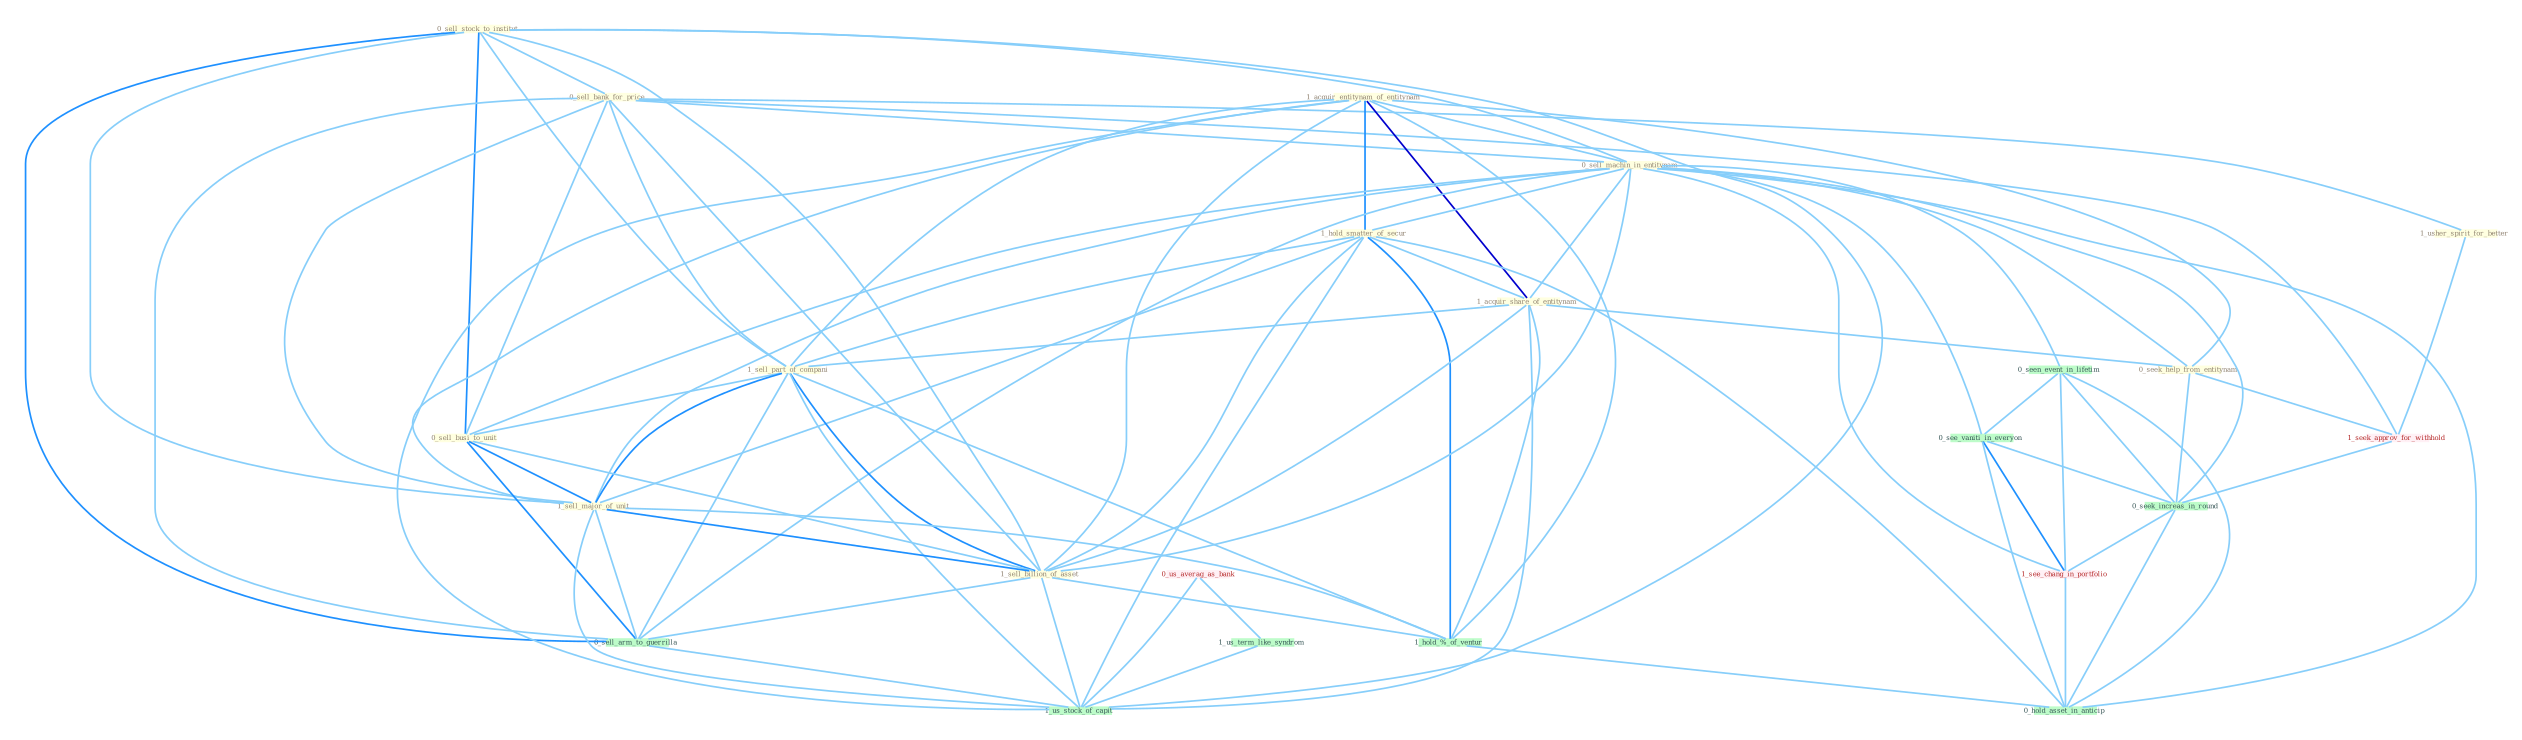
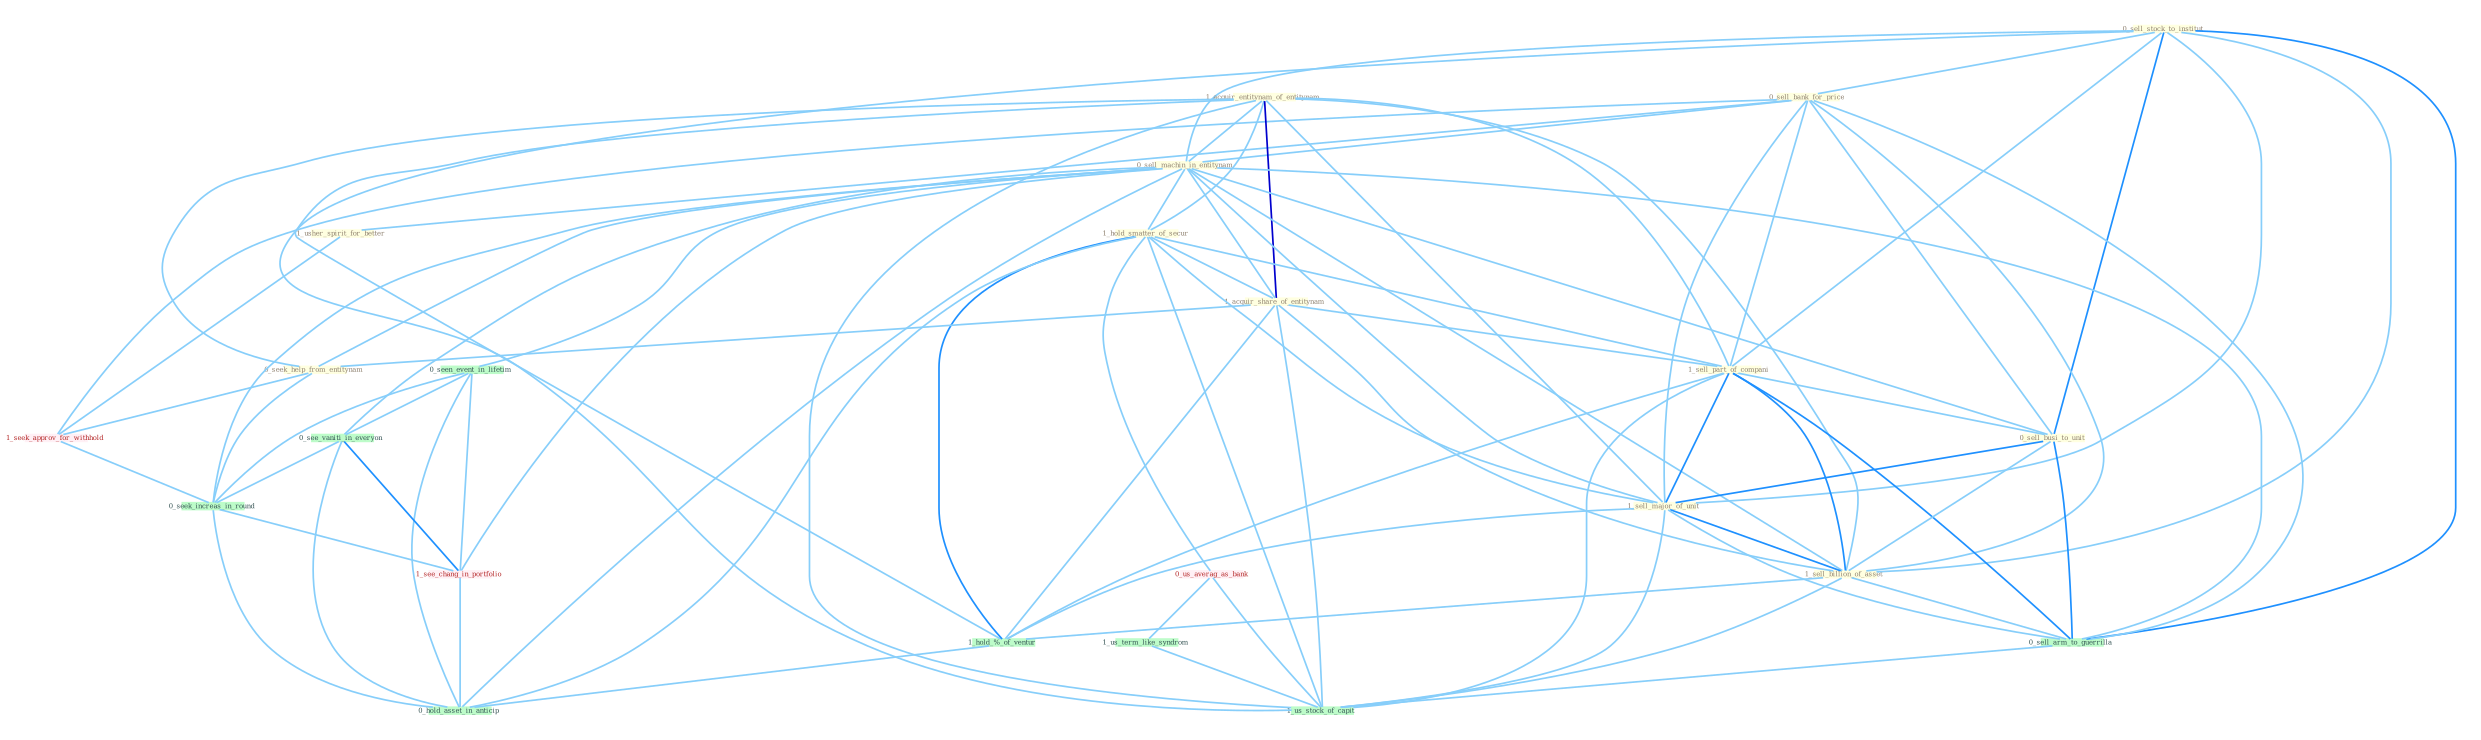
(1365, 165) -> (1196, 202)
(1220, 421) -> (1120, 409)
(724, 486) -> (1909, 497)
